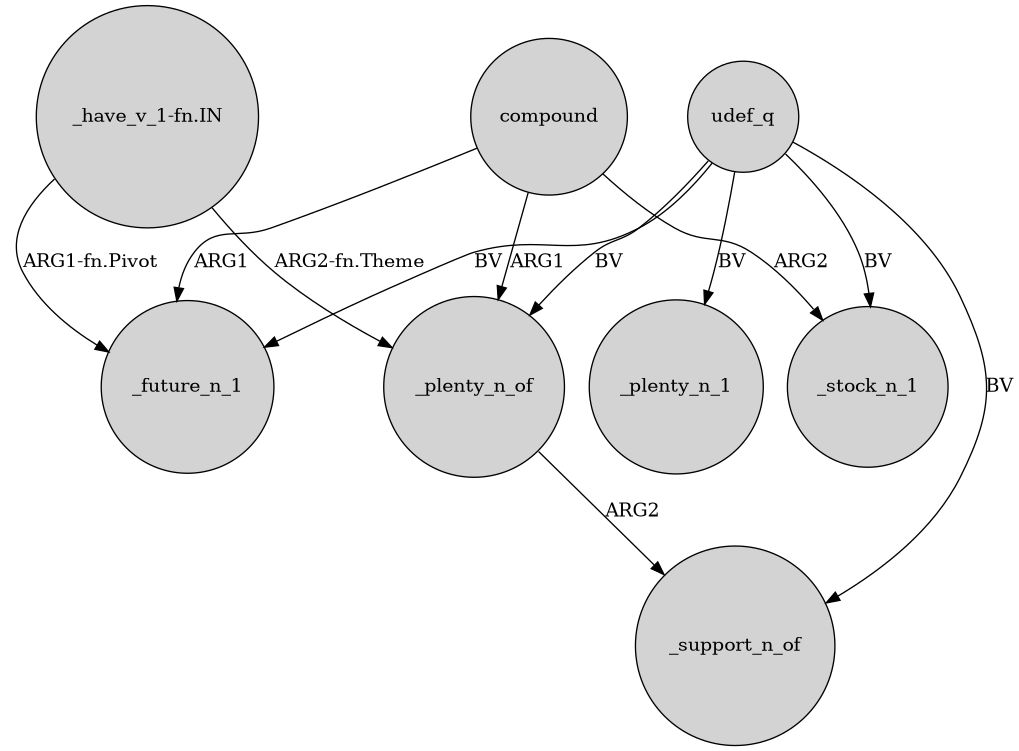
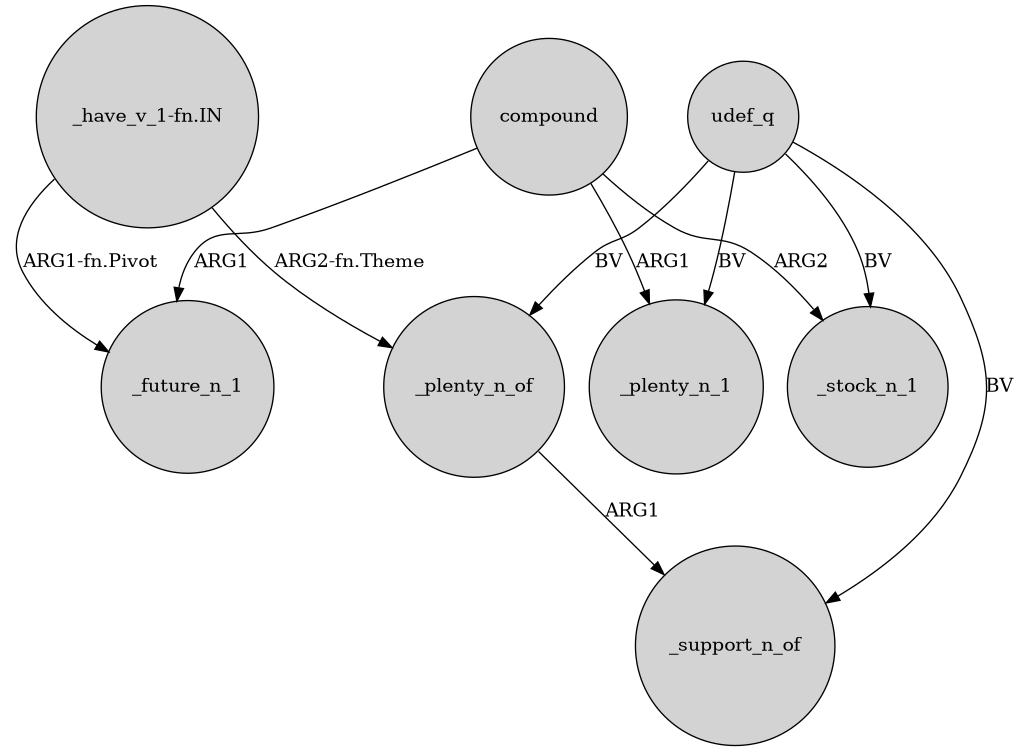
(516, 235) -> (617, 231)
(499, 247) -> none
(633, 512) -> (633, 512)
